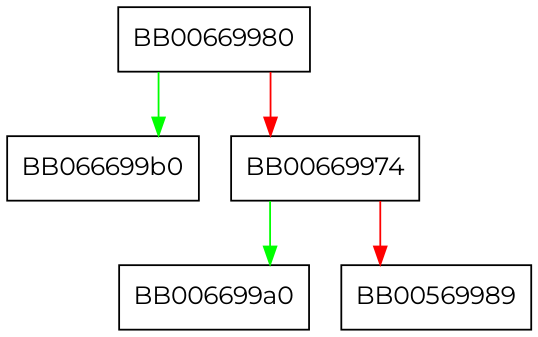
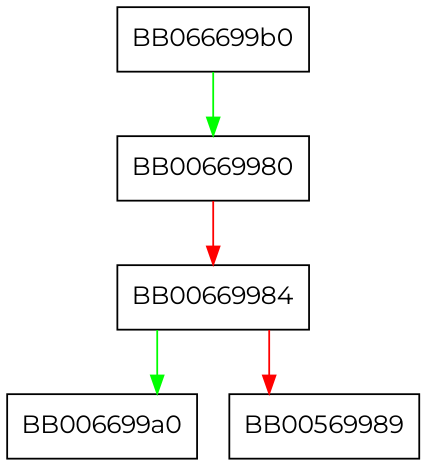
(159, 95) -> (213, 95)
(325, 168) -> (213, 297)
